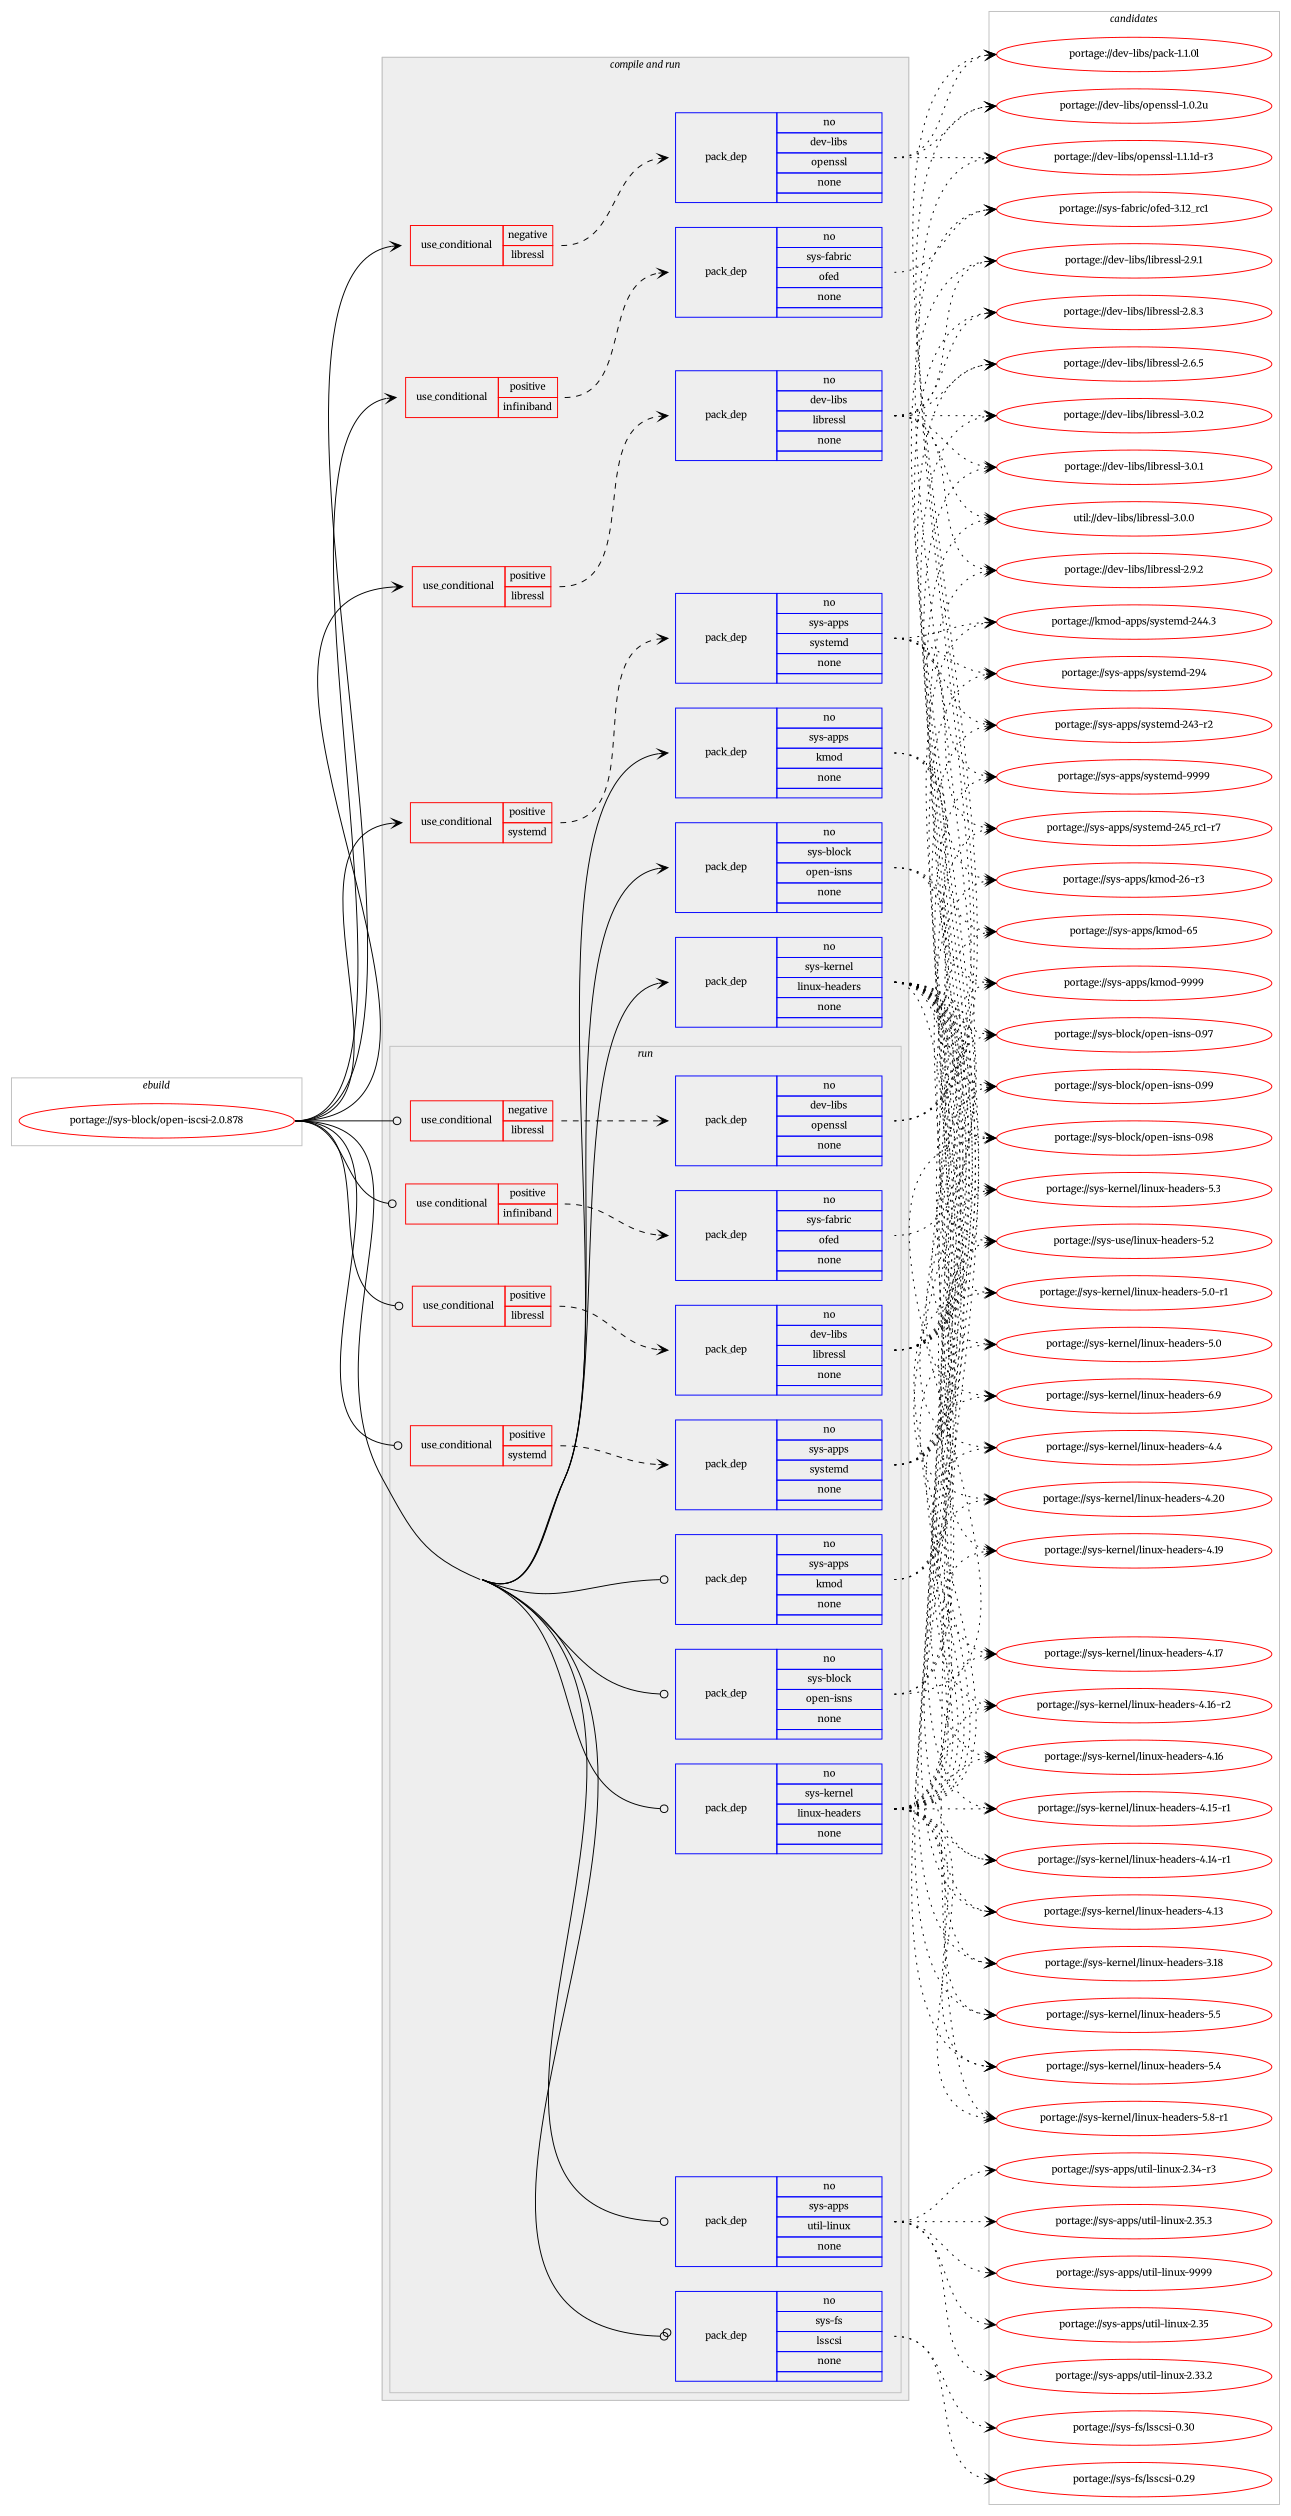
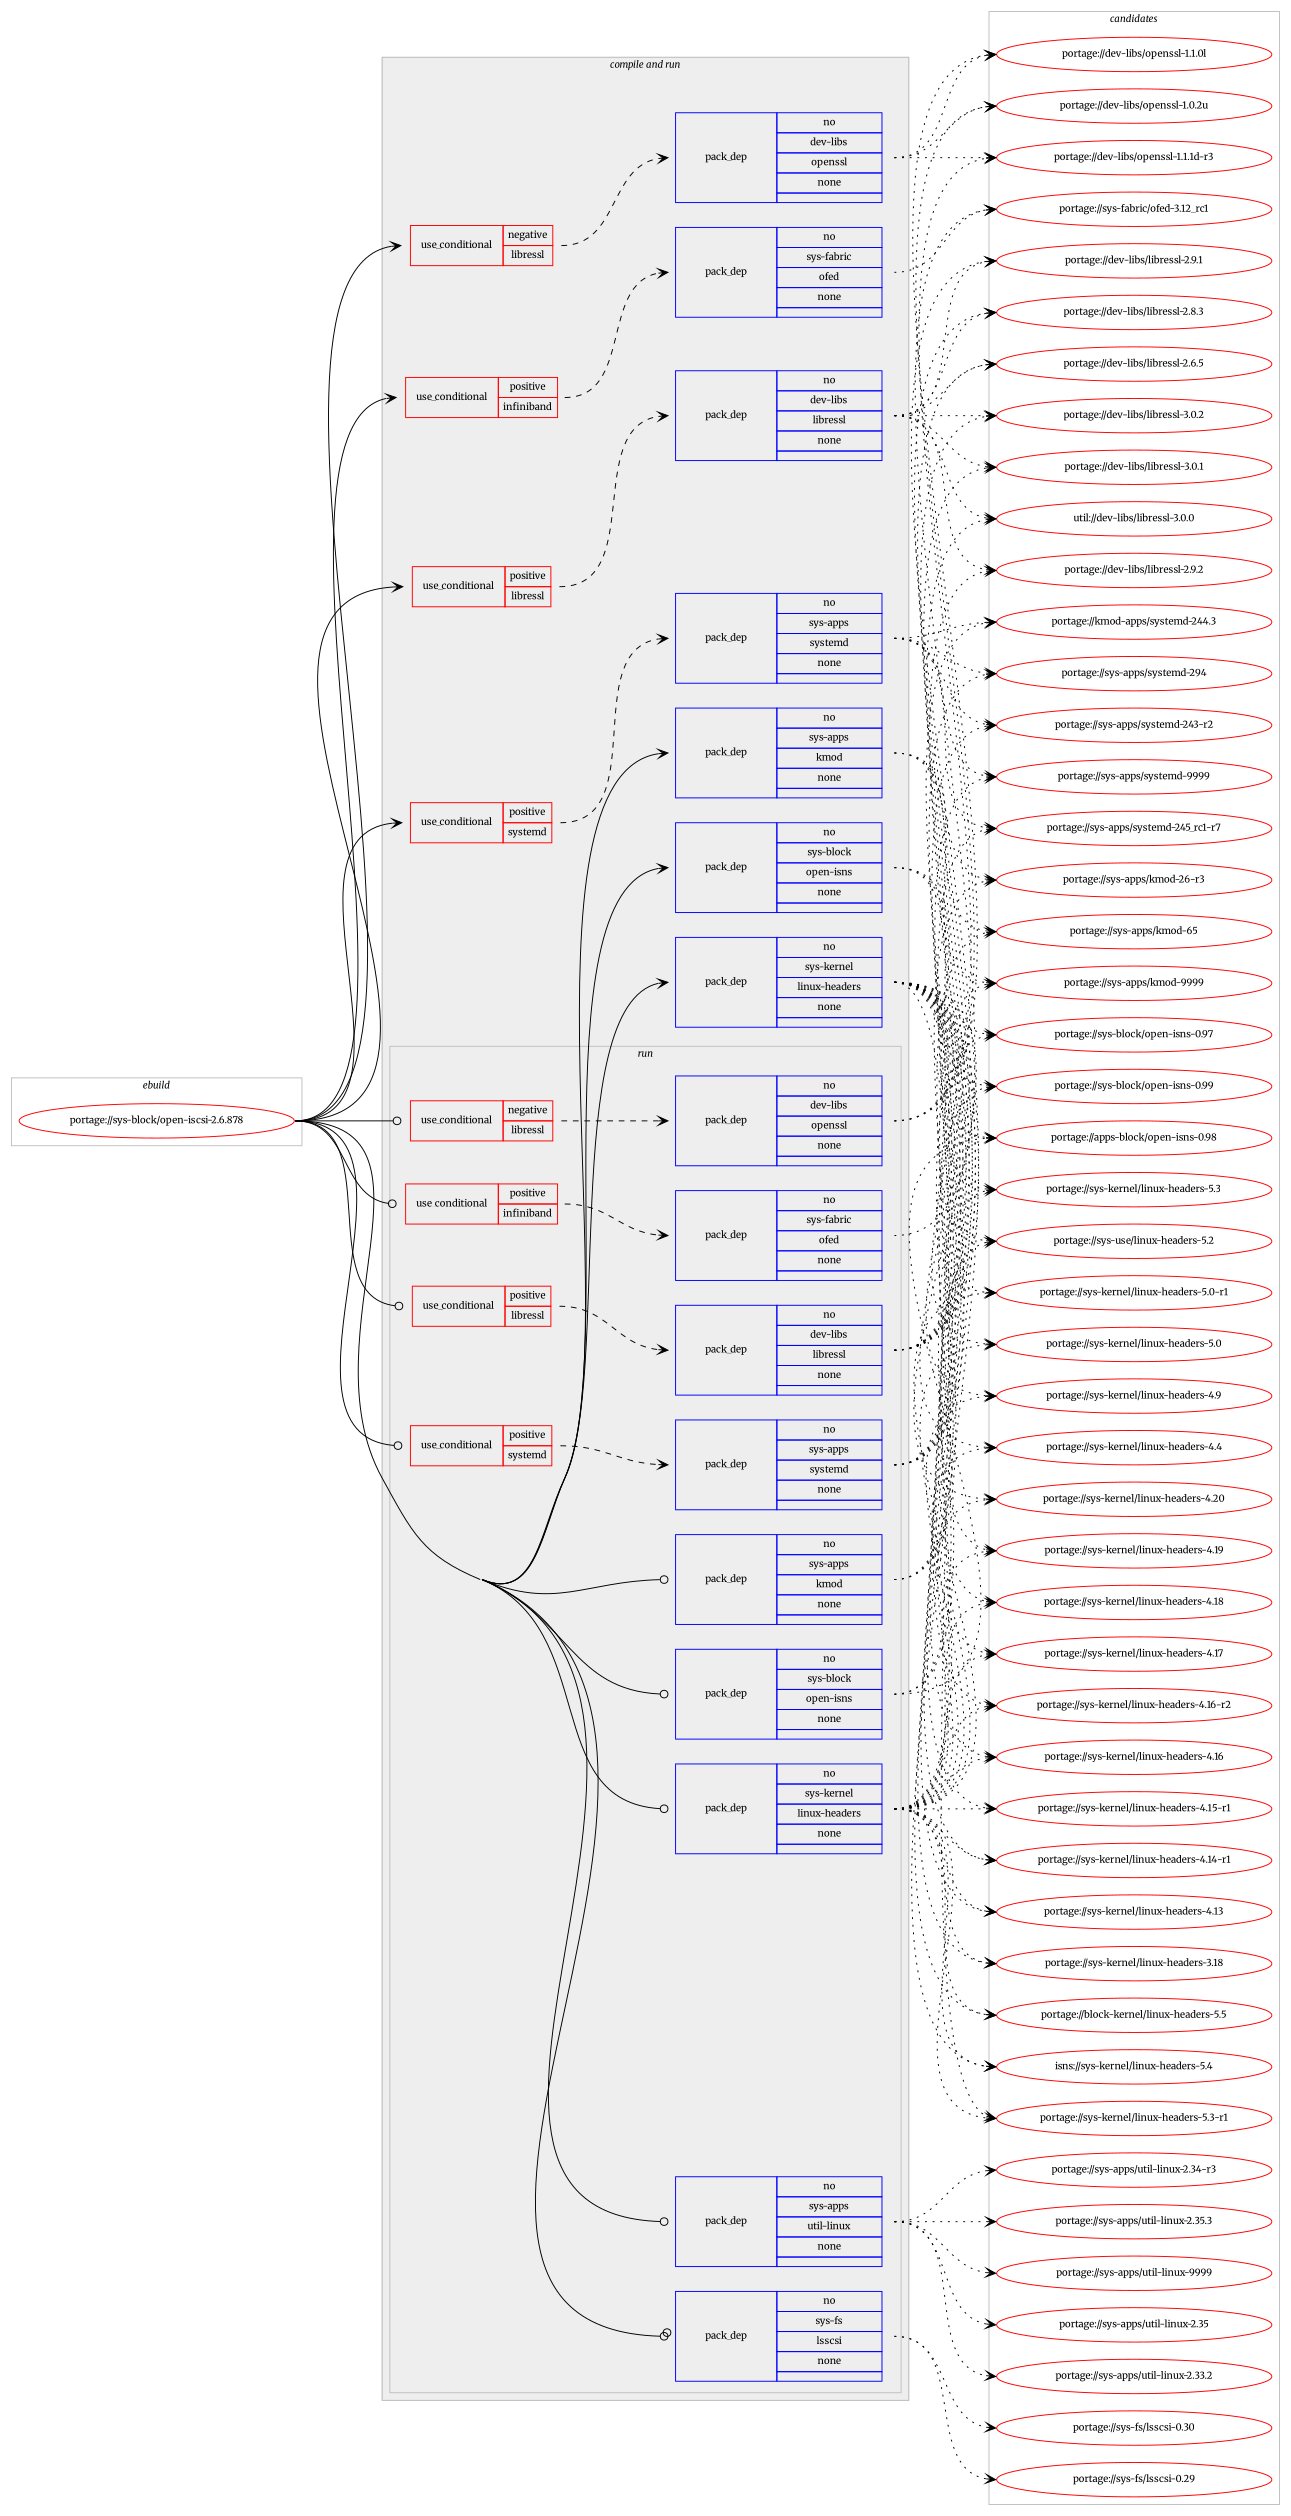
(1134, 54) -> (1134, 54)
(157, 1121) -> (157, 1121)
(1134, 1138) -> (1134, 1138)
(1134, 1396) -> (1134, 1396)
none -> (1134, 1602)
(1134, 2015) -> (1134, 2015)
(1134, 2067) -> (1134, 2067)
(1134, 2118) -> (1134, 2118)
